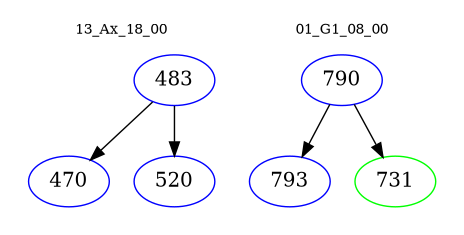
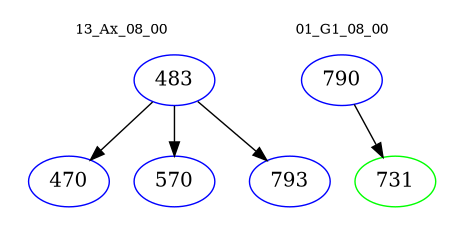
(122, 30) -> (122, 30)
(319, 124) -> (217, 118)
(174, 181) -> (174, 181)
